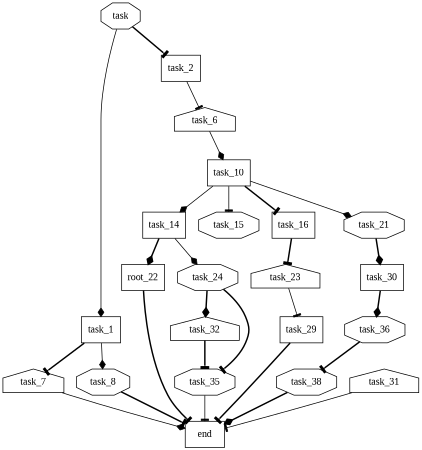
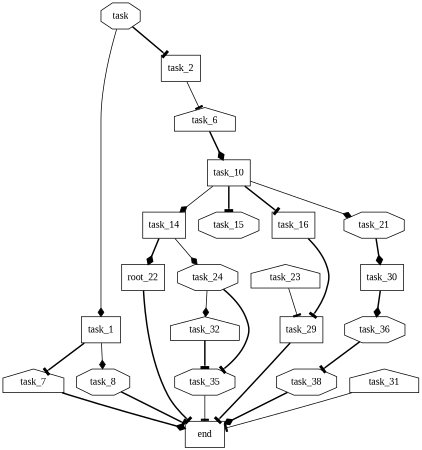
(214, 142) -> (214, 142)
(229, 197) -> (229, 197)
(290, 250) -> (329, 274)
(207, 299) -> (207, 299)
(119, 410) -> (119, 410)
